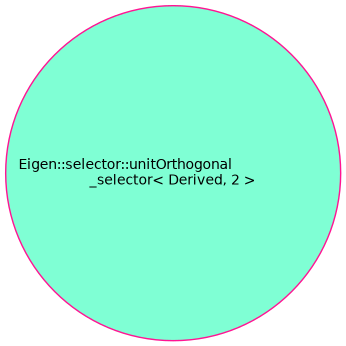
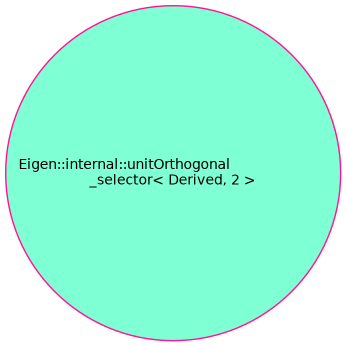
(173, 173) -> (173, 173)
